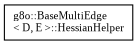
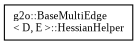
(69, 22) -> (69, 22)
